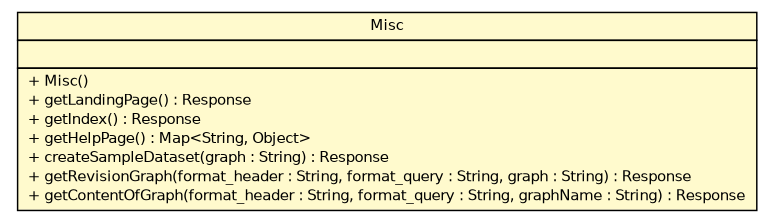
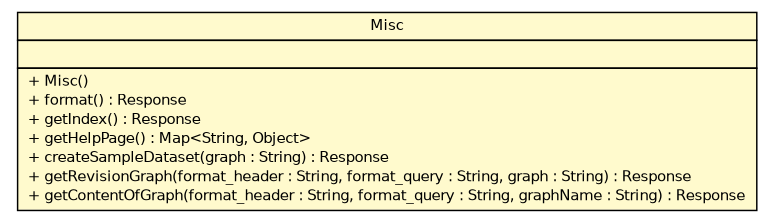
(140, 100) -> (108, 100)
